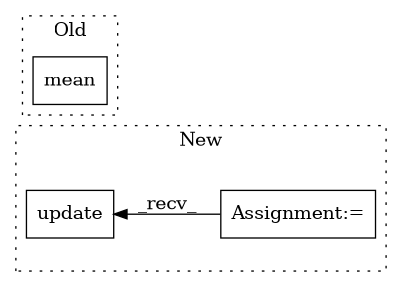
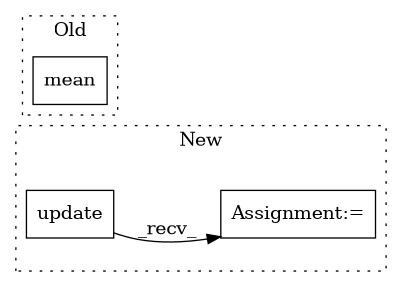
(174, 214) -> (160, 242)
